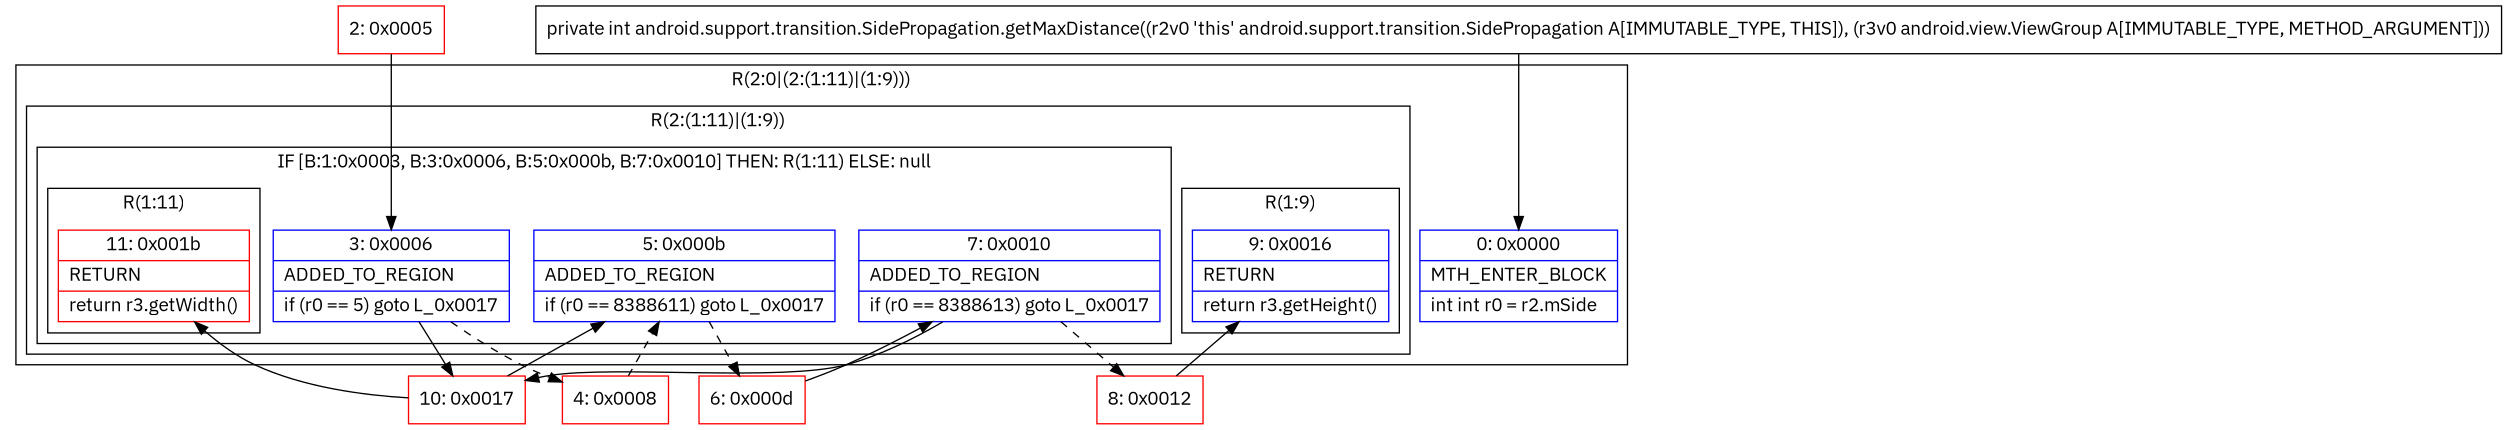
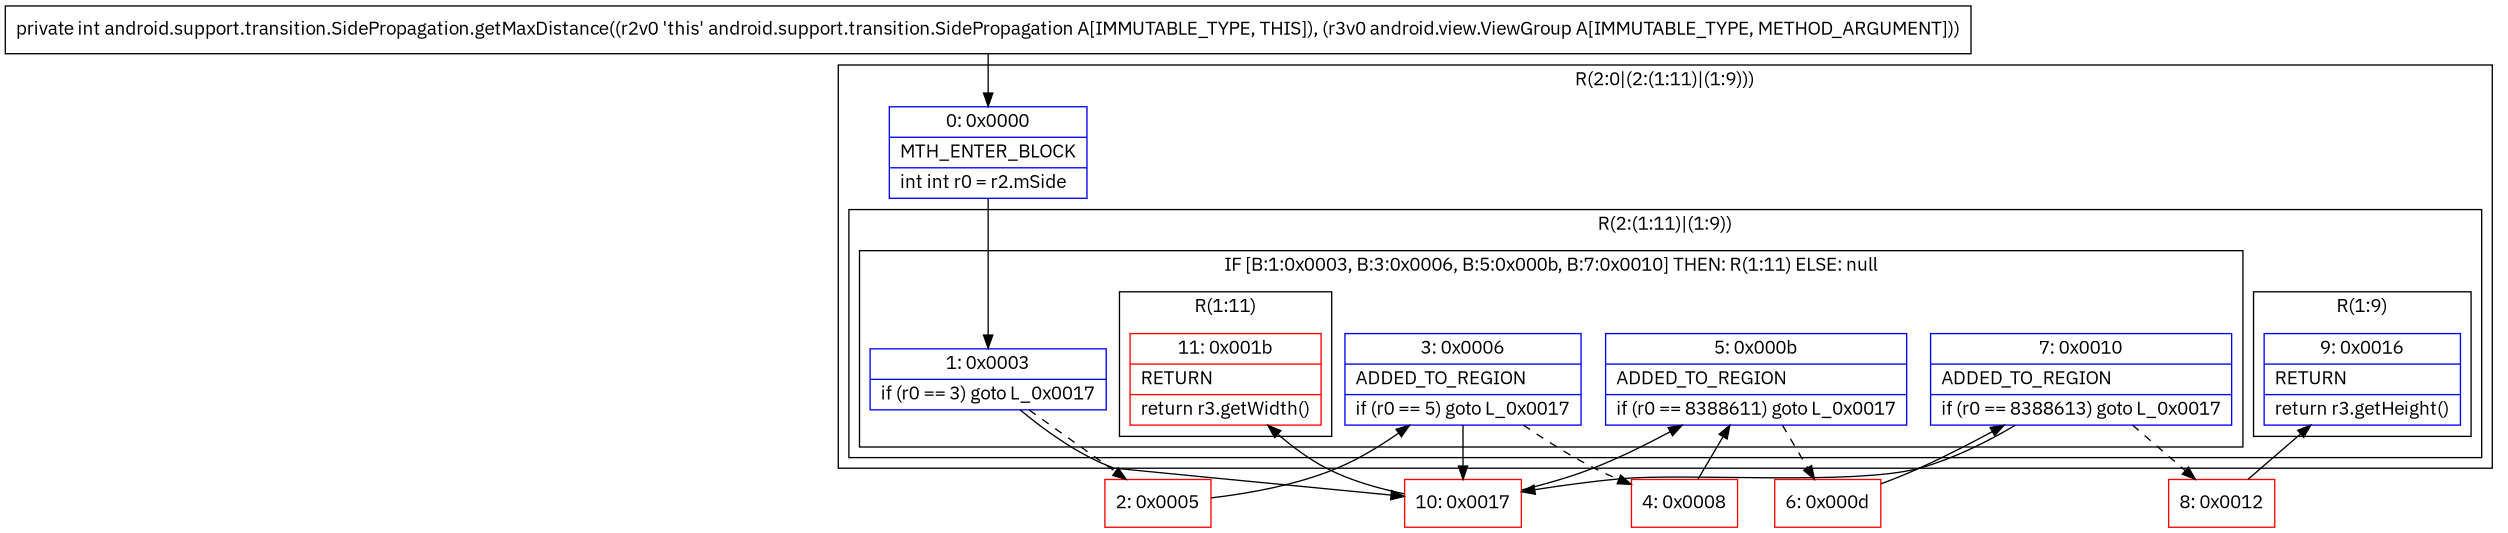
(640, 355) -> (1710, 458)
none -> (988, 379)
